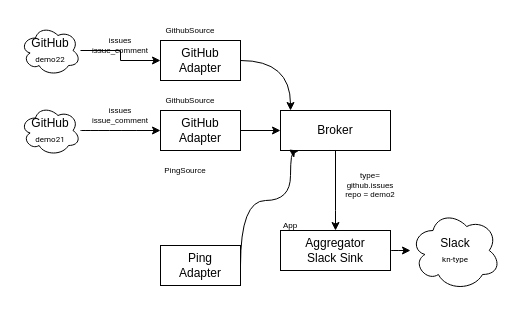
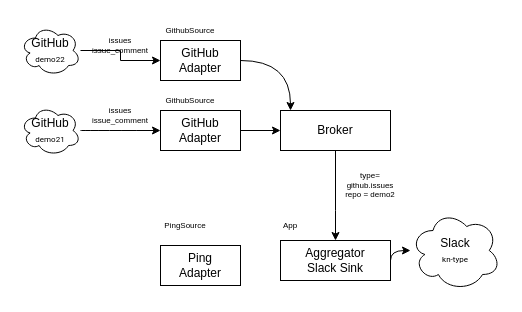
(186, 171) -> (186, 226)
(266, 201) -> none
(336, 251) -> (336, 261)
